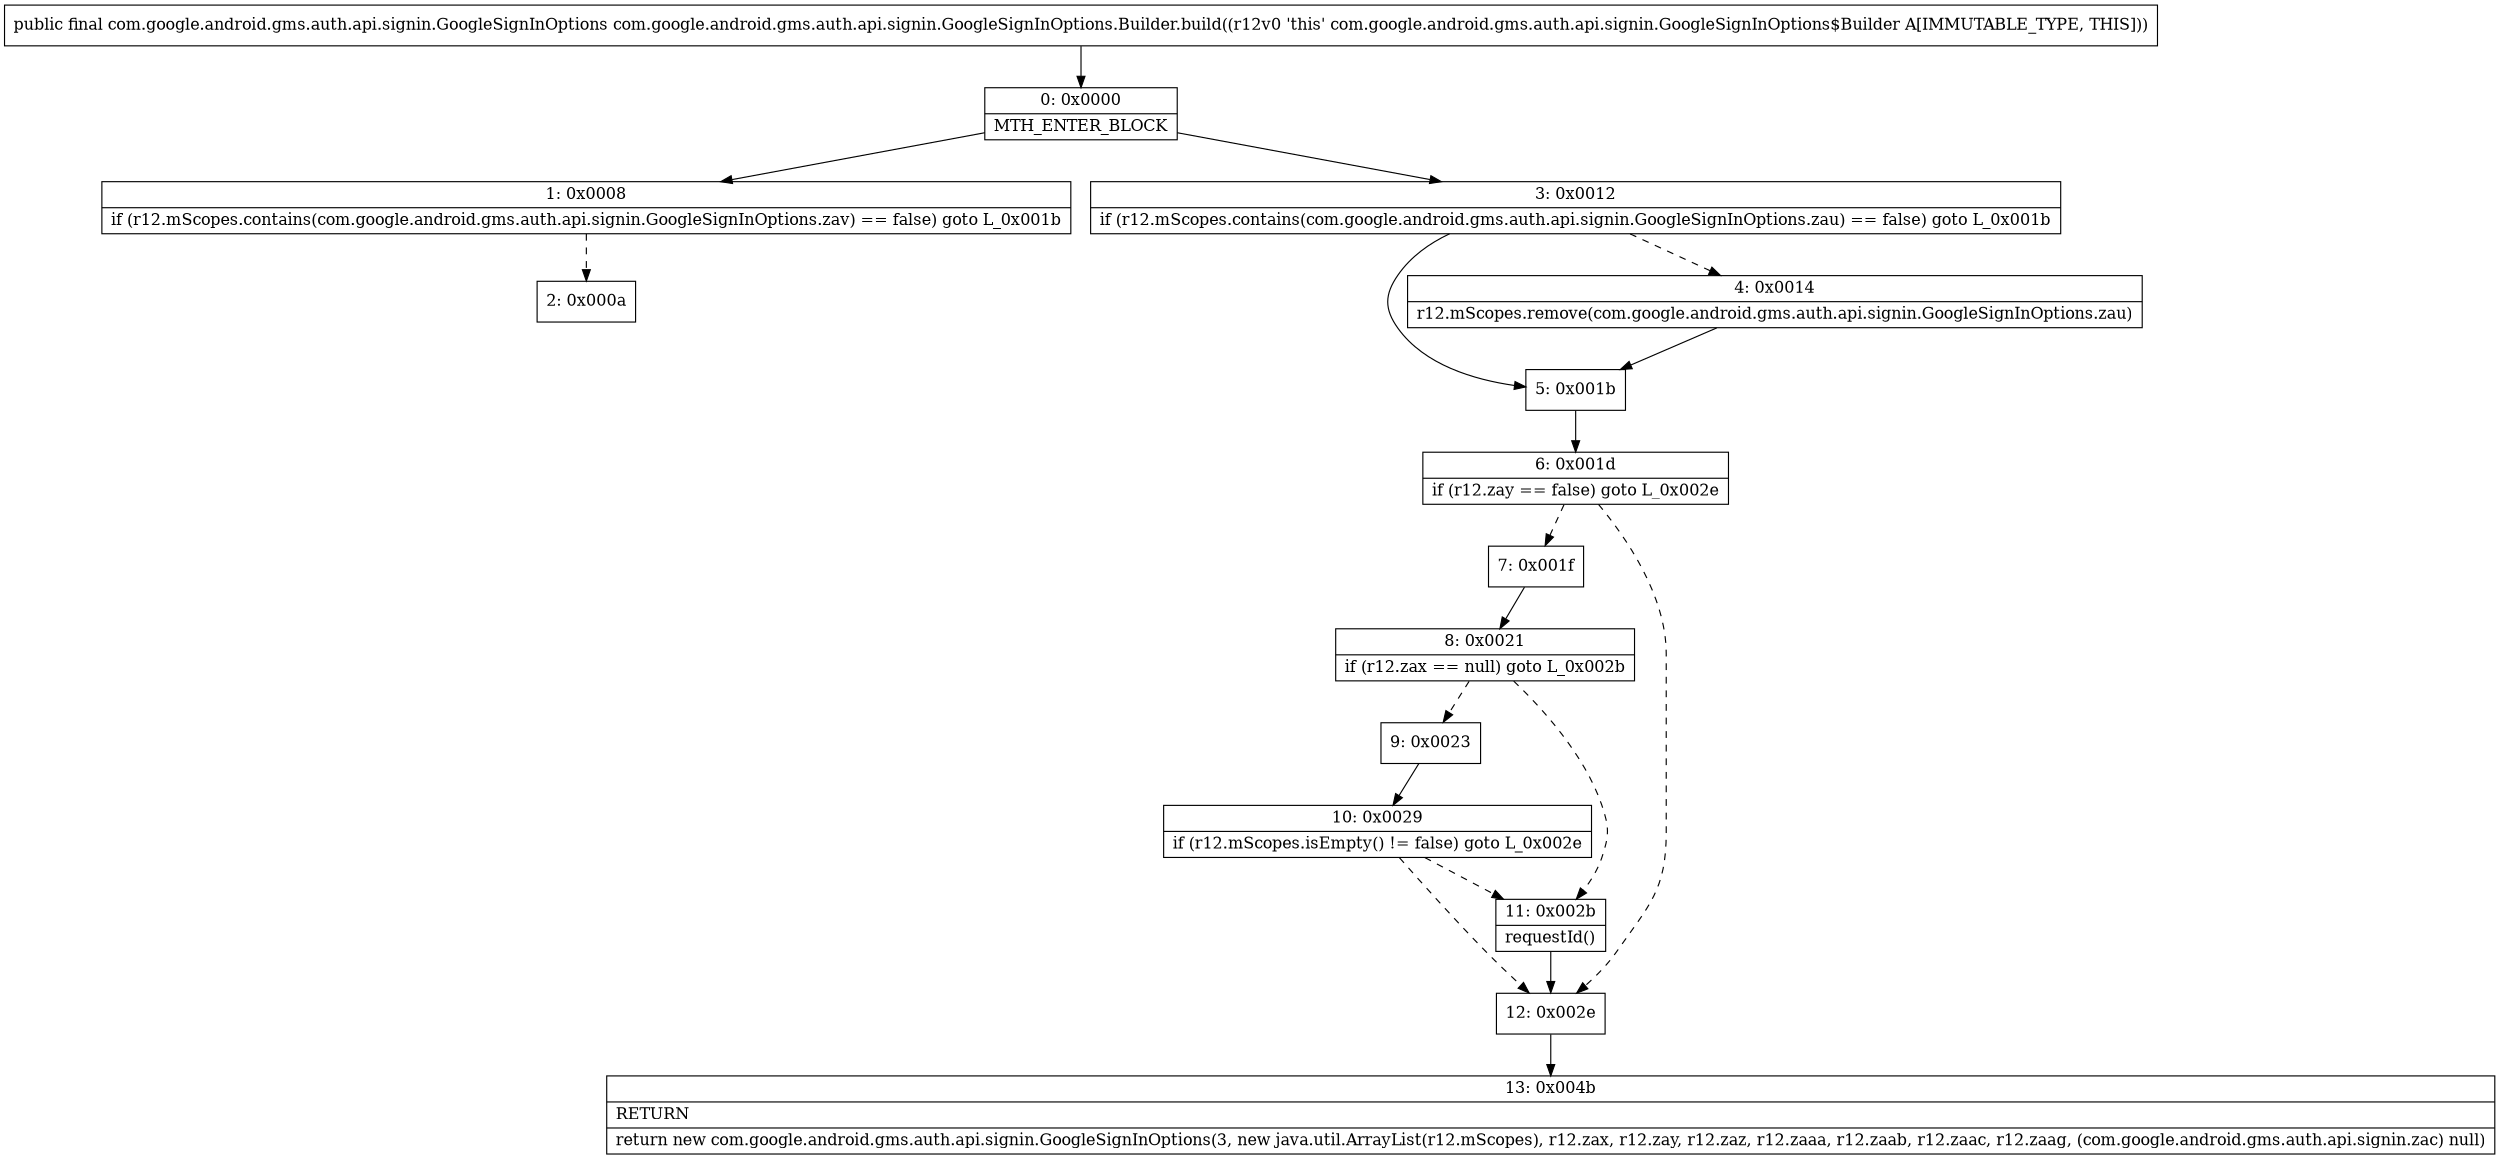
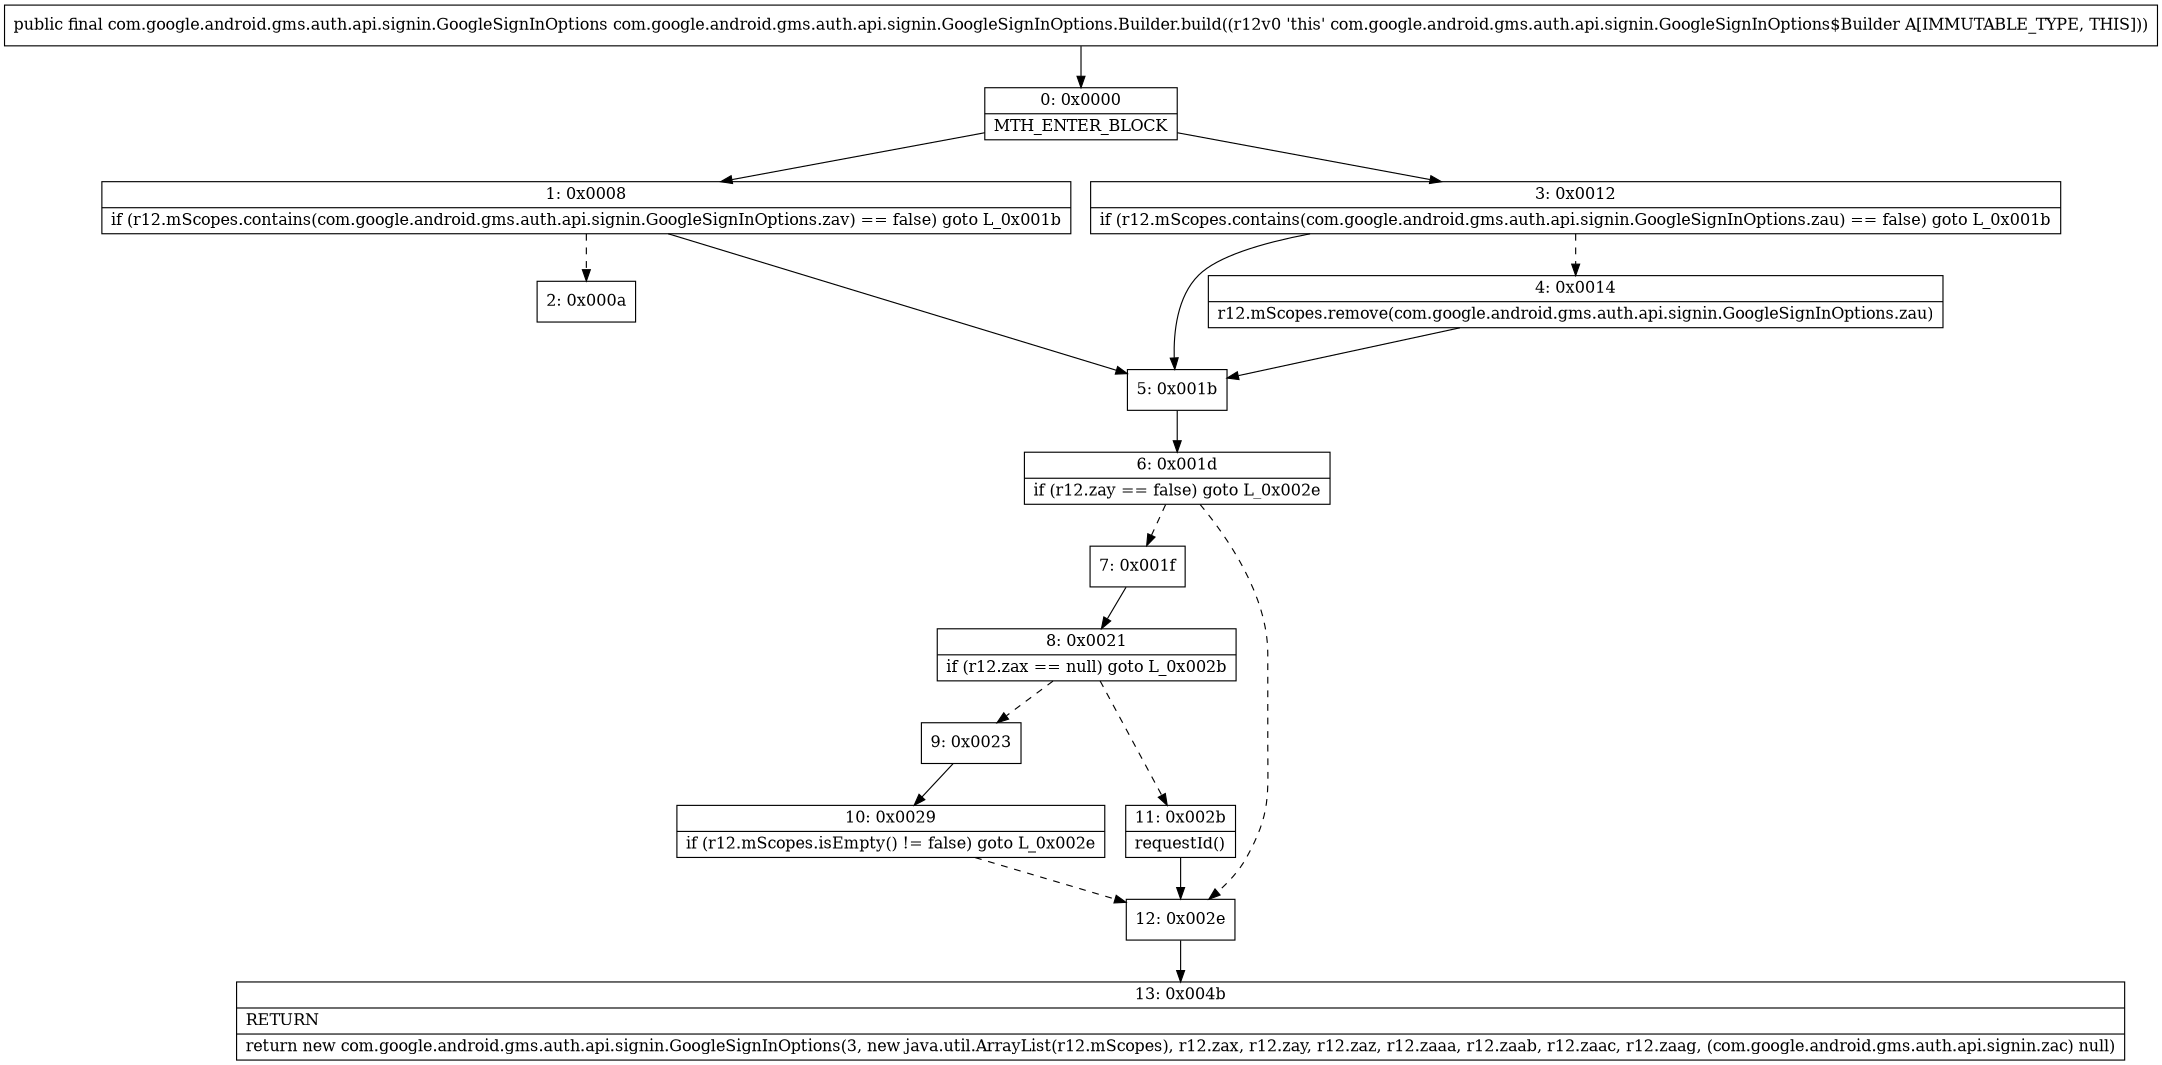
none -> (892, 302)
(1459, 876) -> none
